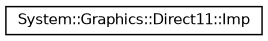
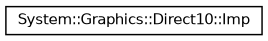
(134, 21) -> (134, 21)
